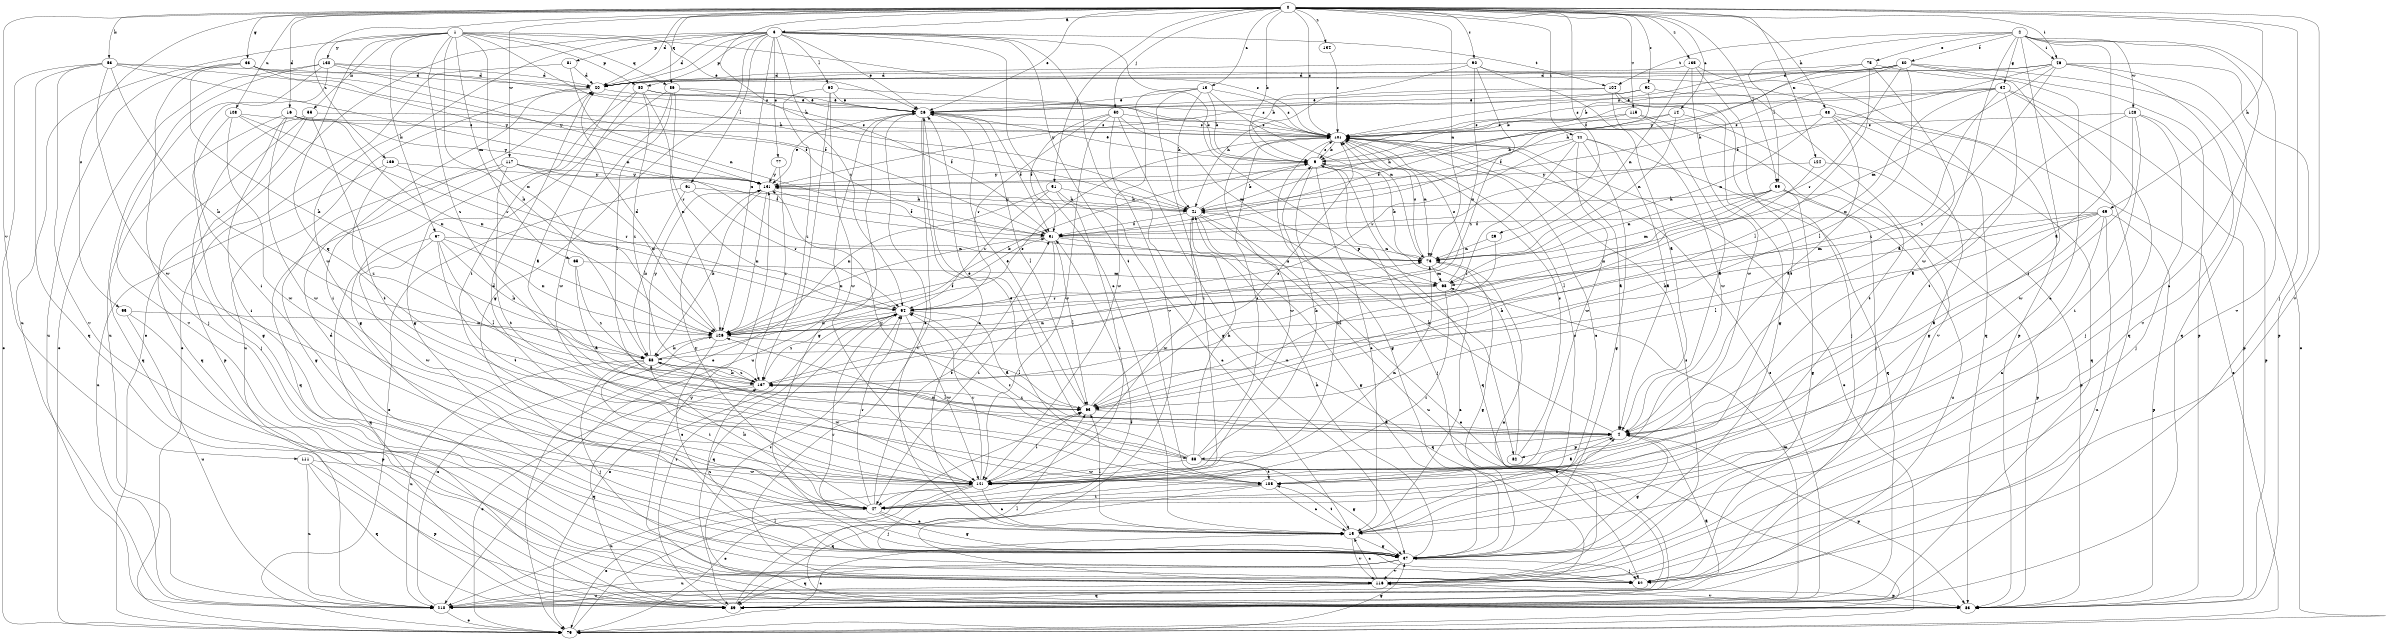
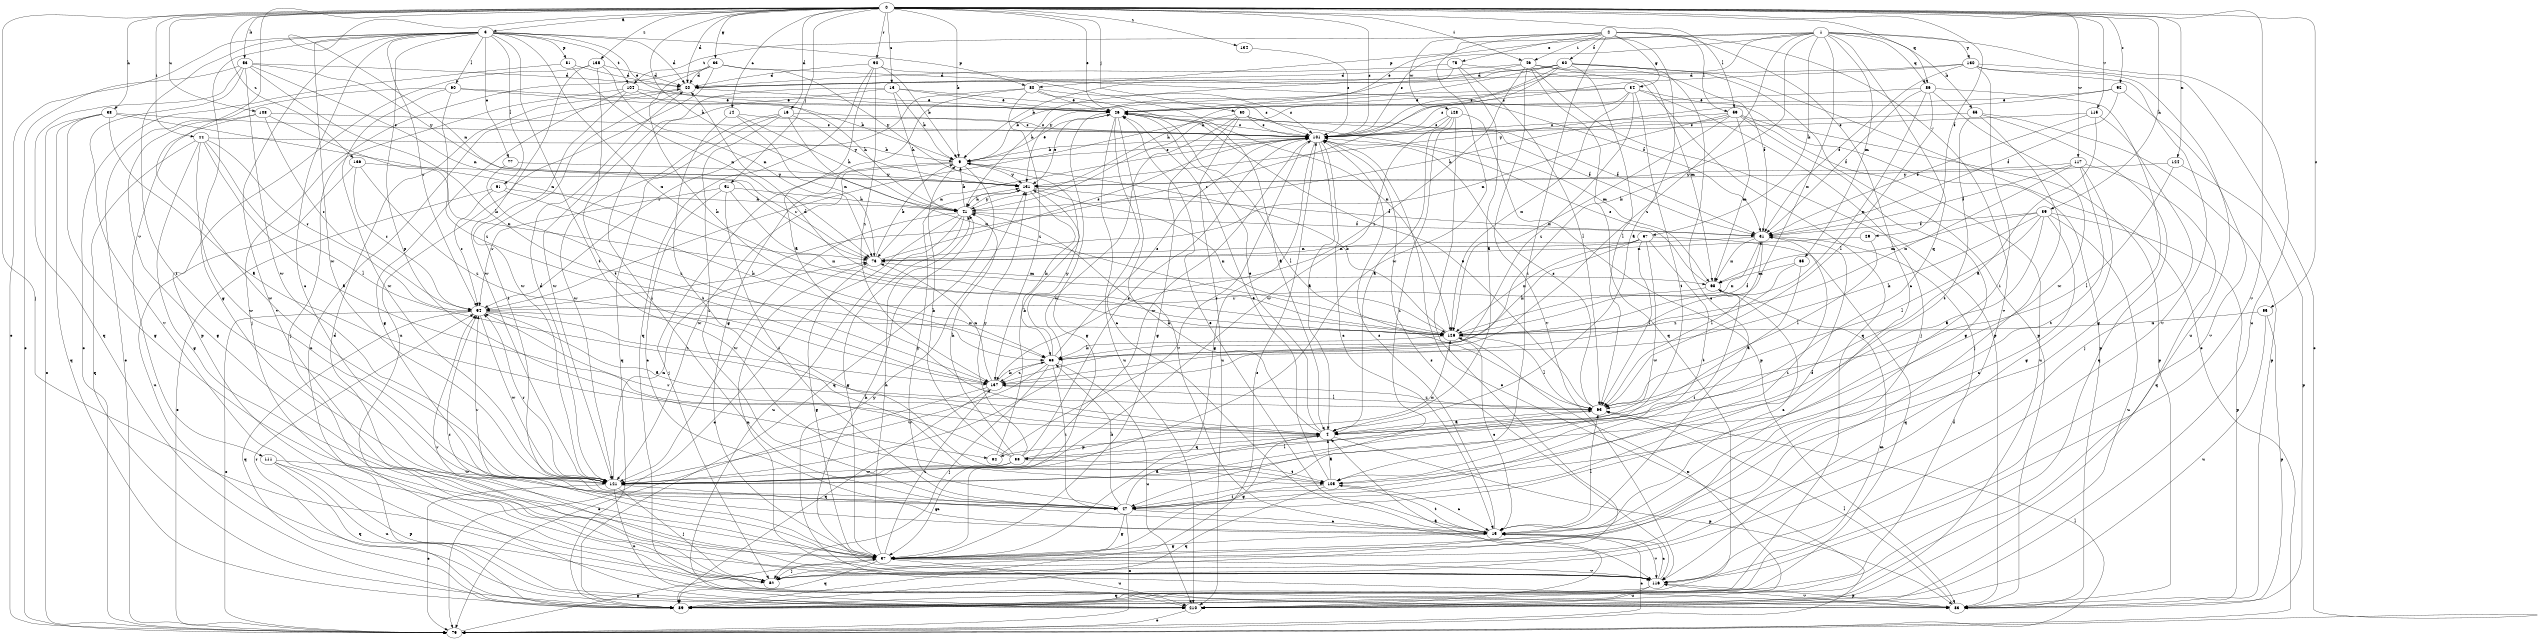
none -> (1528, 125)
(1343, 163) -> none
(1370, 348) -> none
none -> (960, 568)
